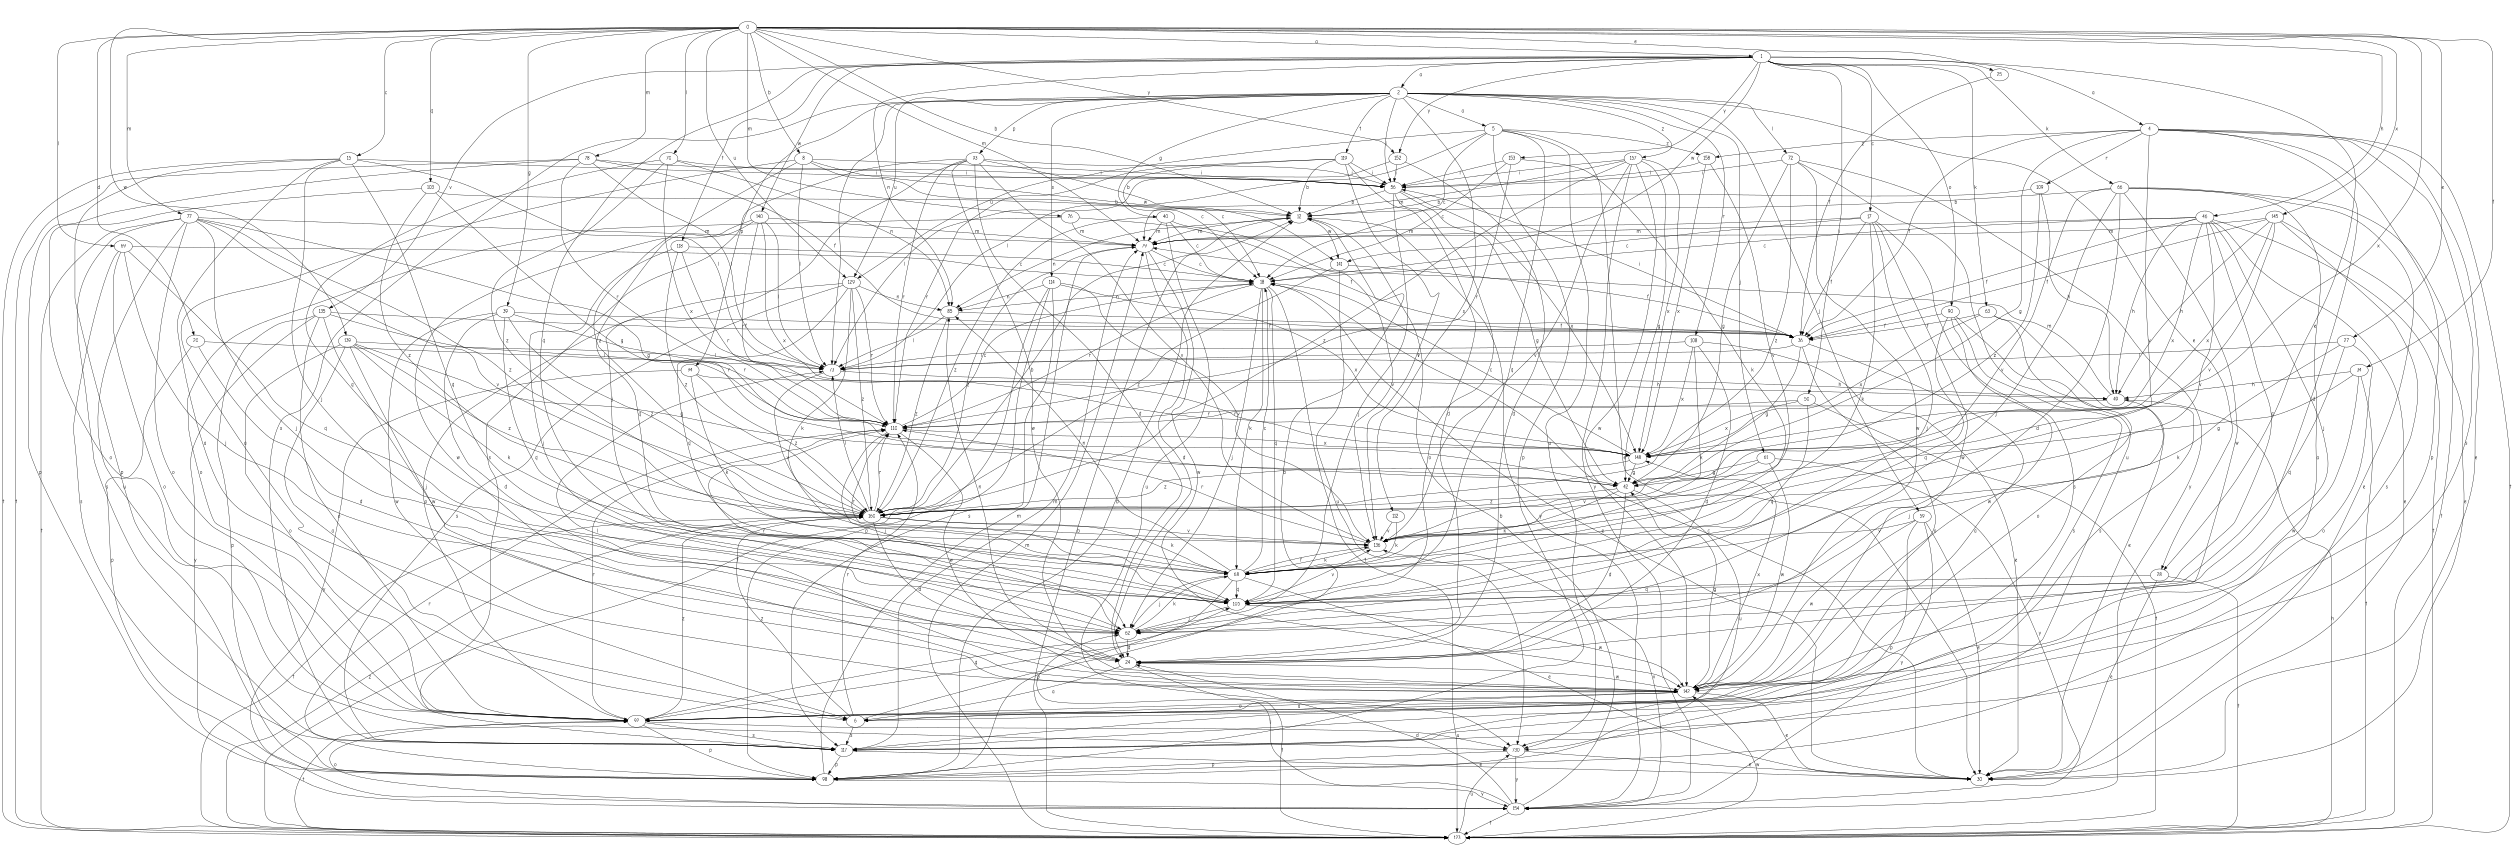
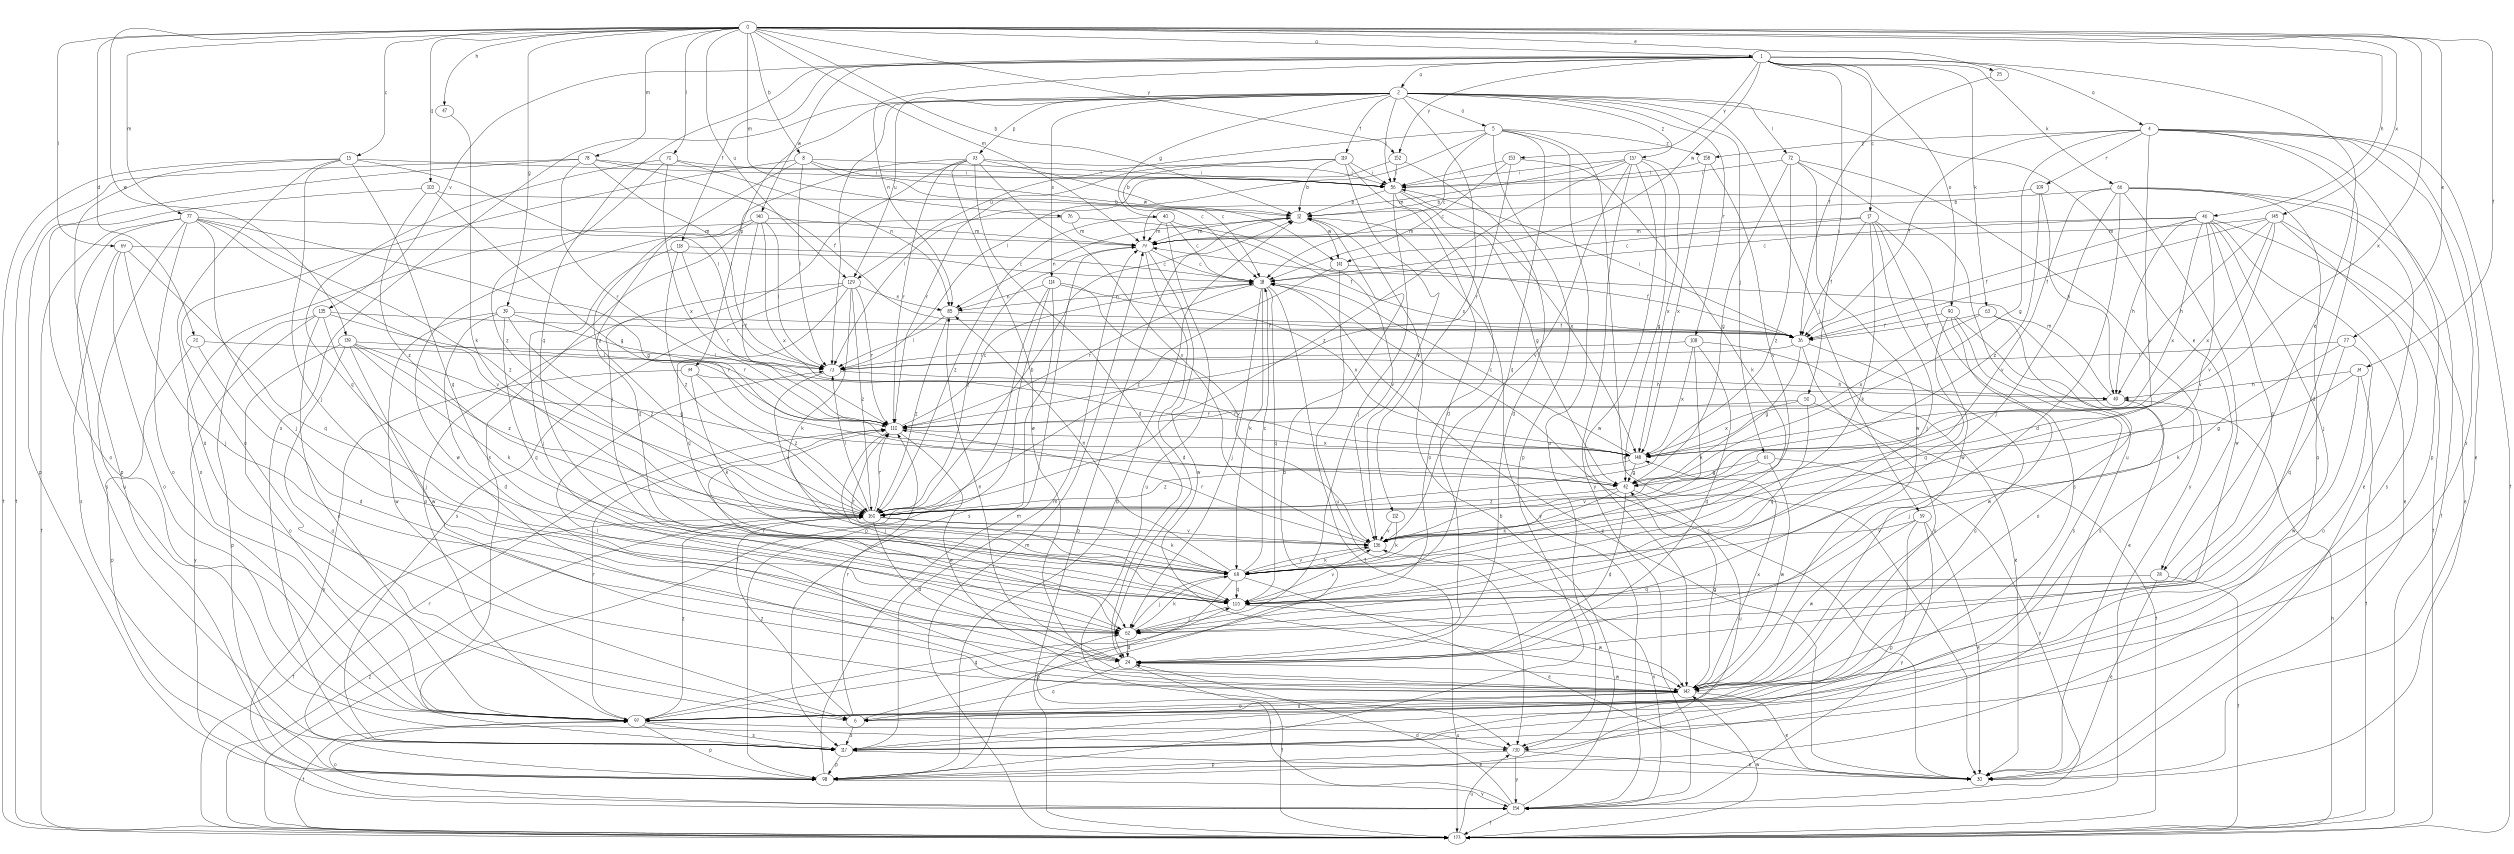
none -> (445, 111)
(1301, 560) -> (1301, 560)
